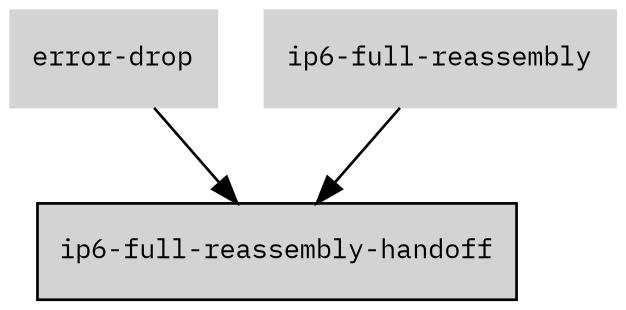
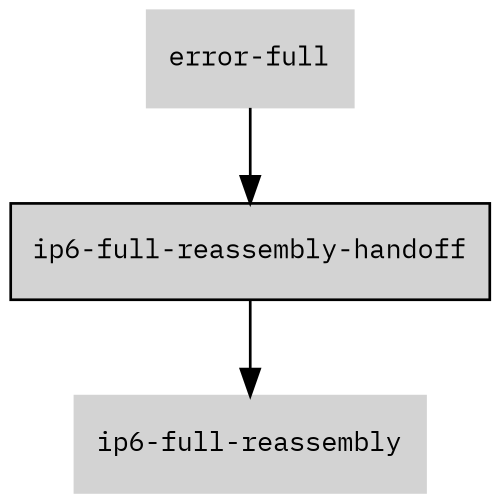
(114, 59) -> (250, 59)
(367, 145) -> (250, 335)
